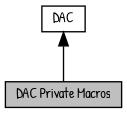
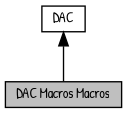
(64, 95) -> (64, 95)
